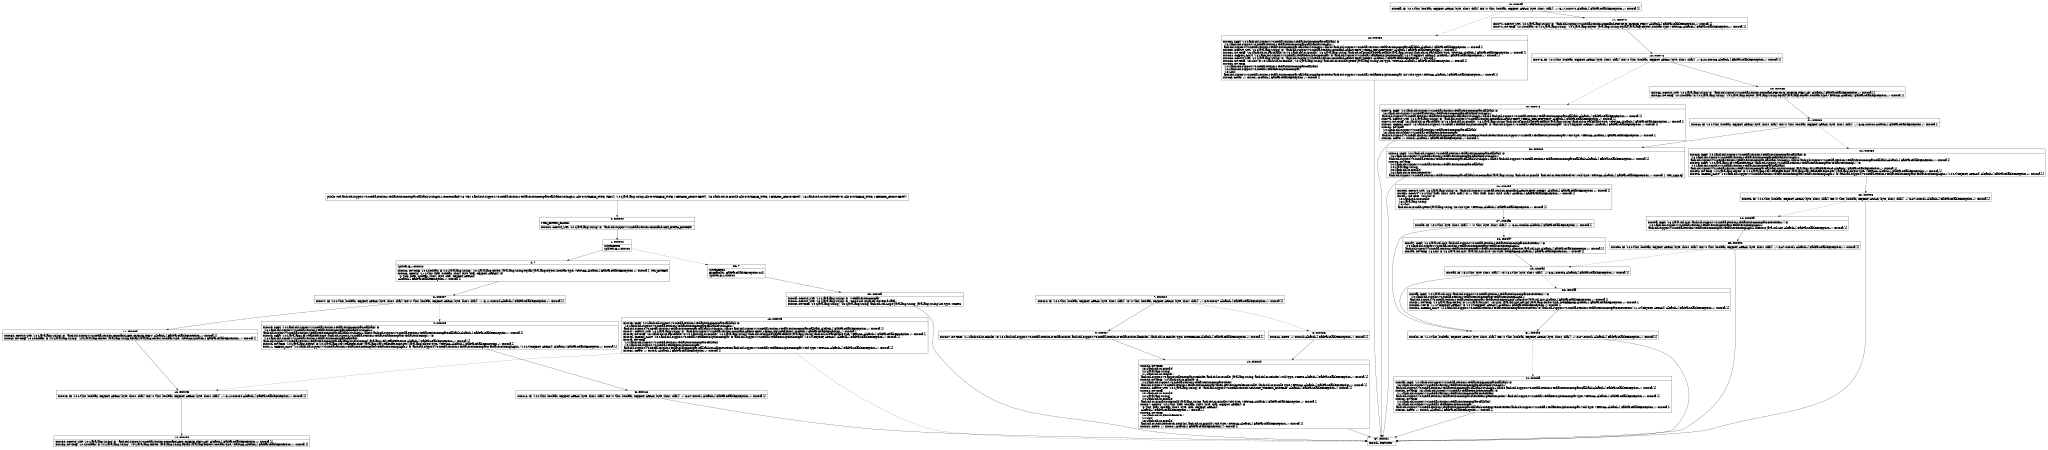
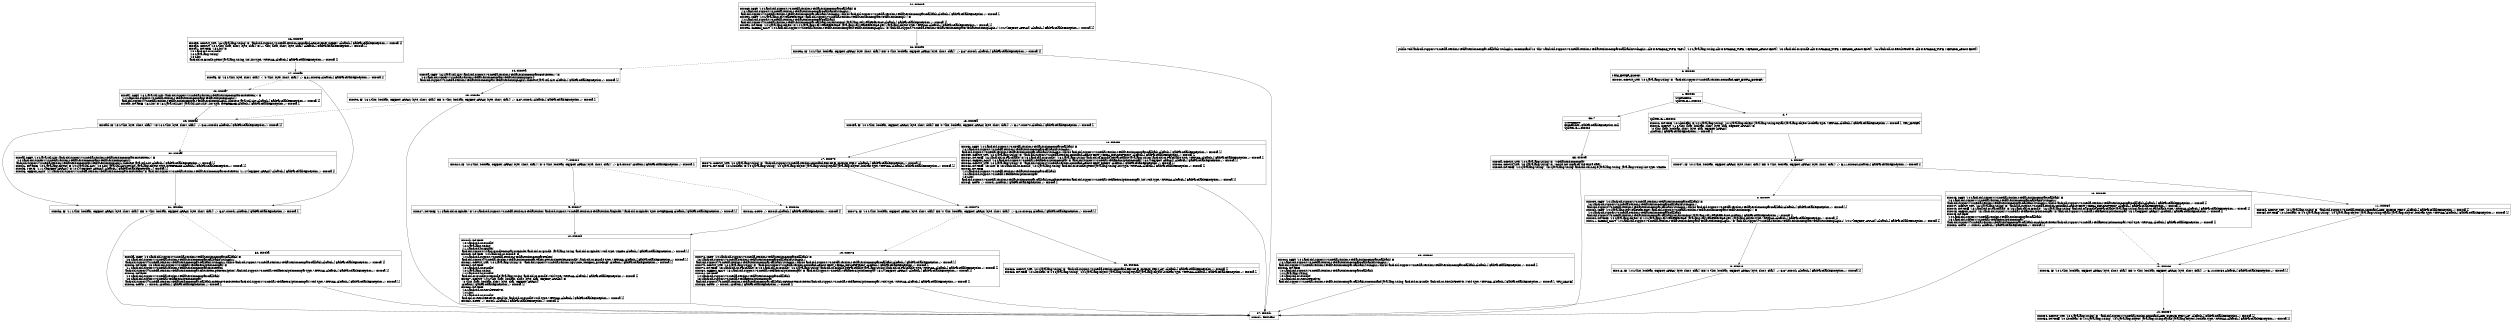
(1815, 123) -> none
(669, 257) -> (1647, 109)
(1070, 438) -> (1675, 313)
